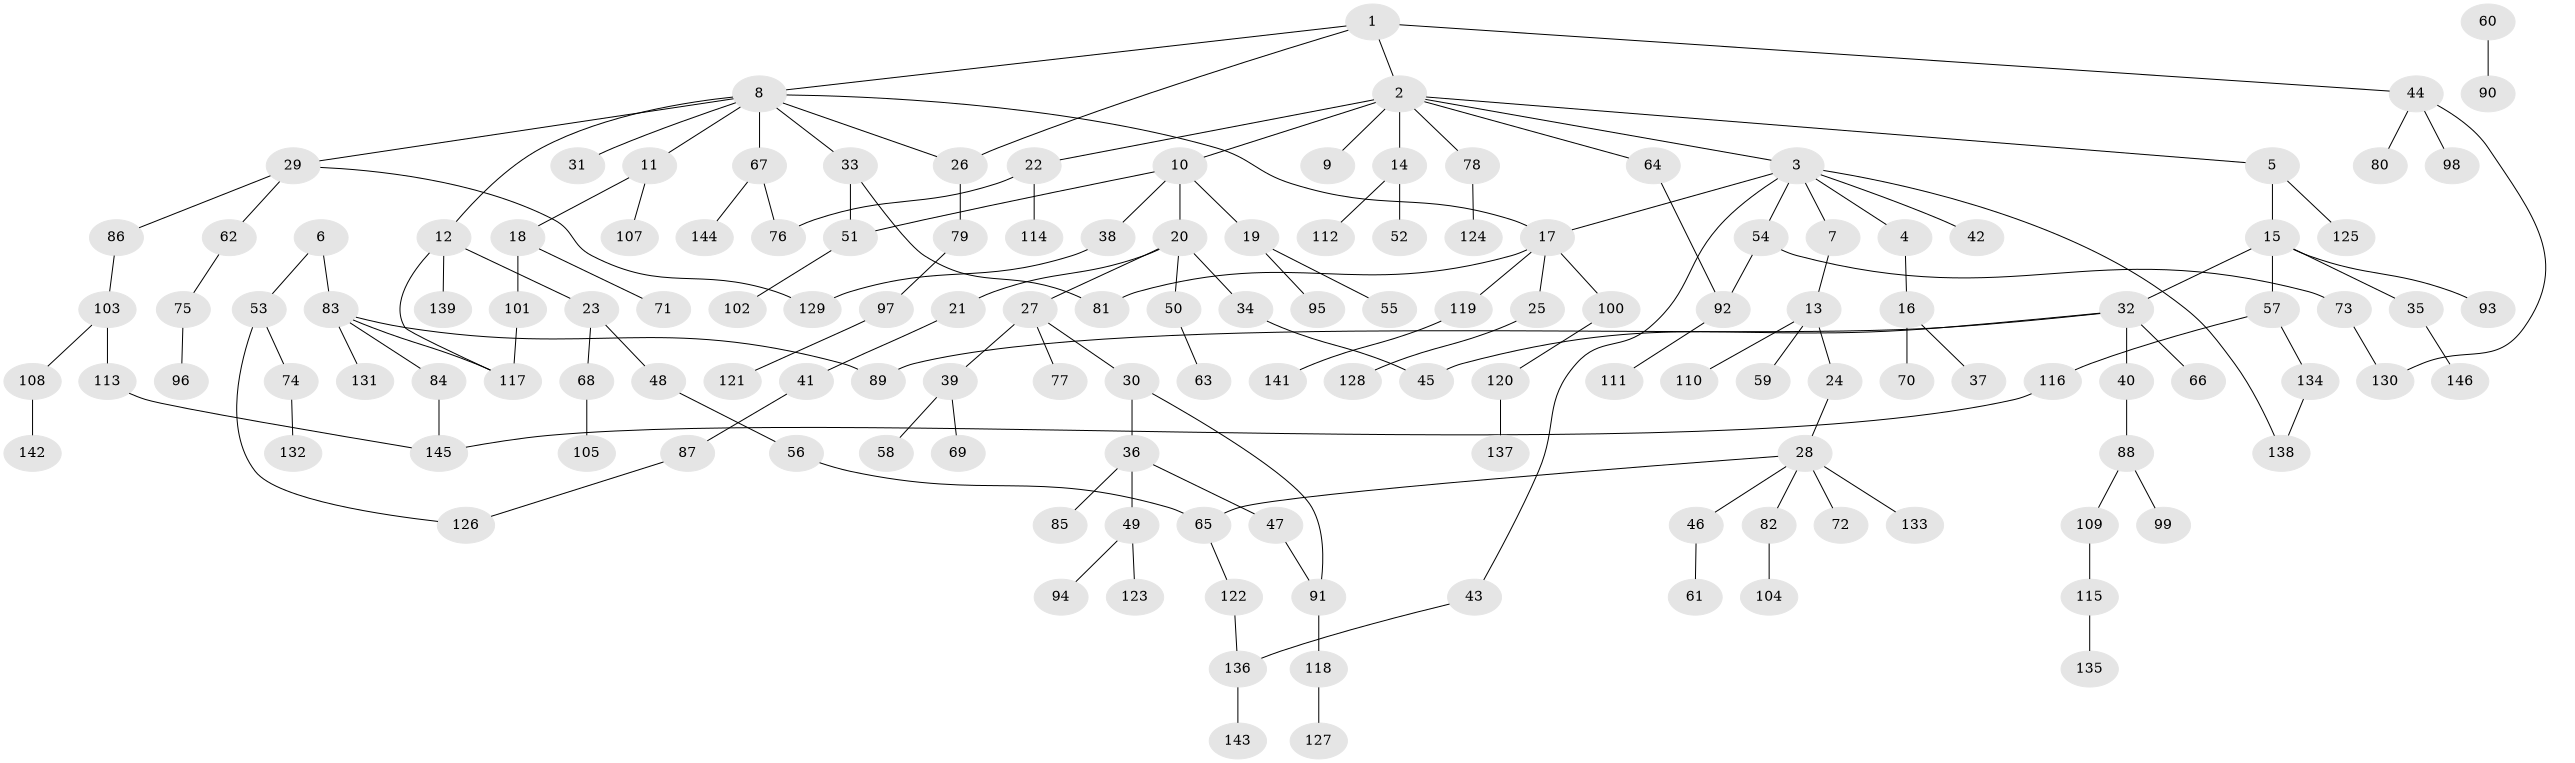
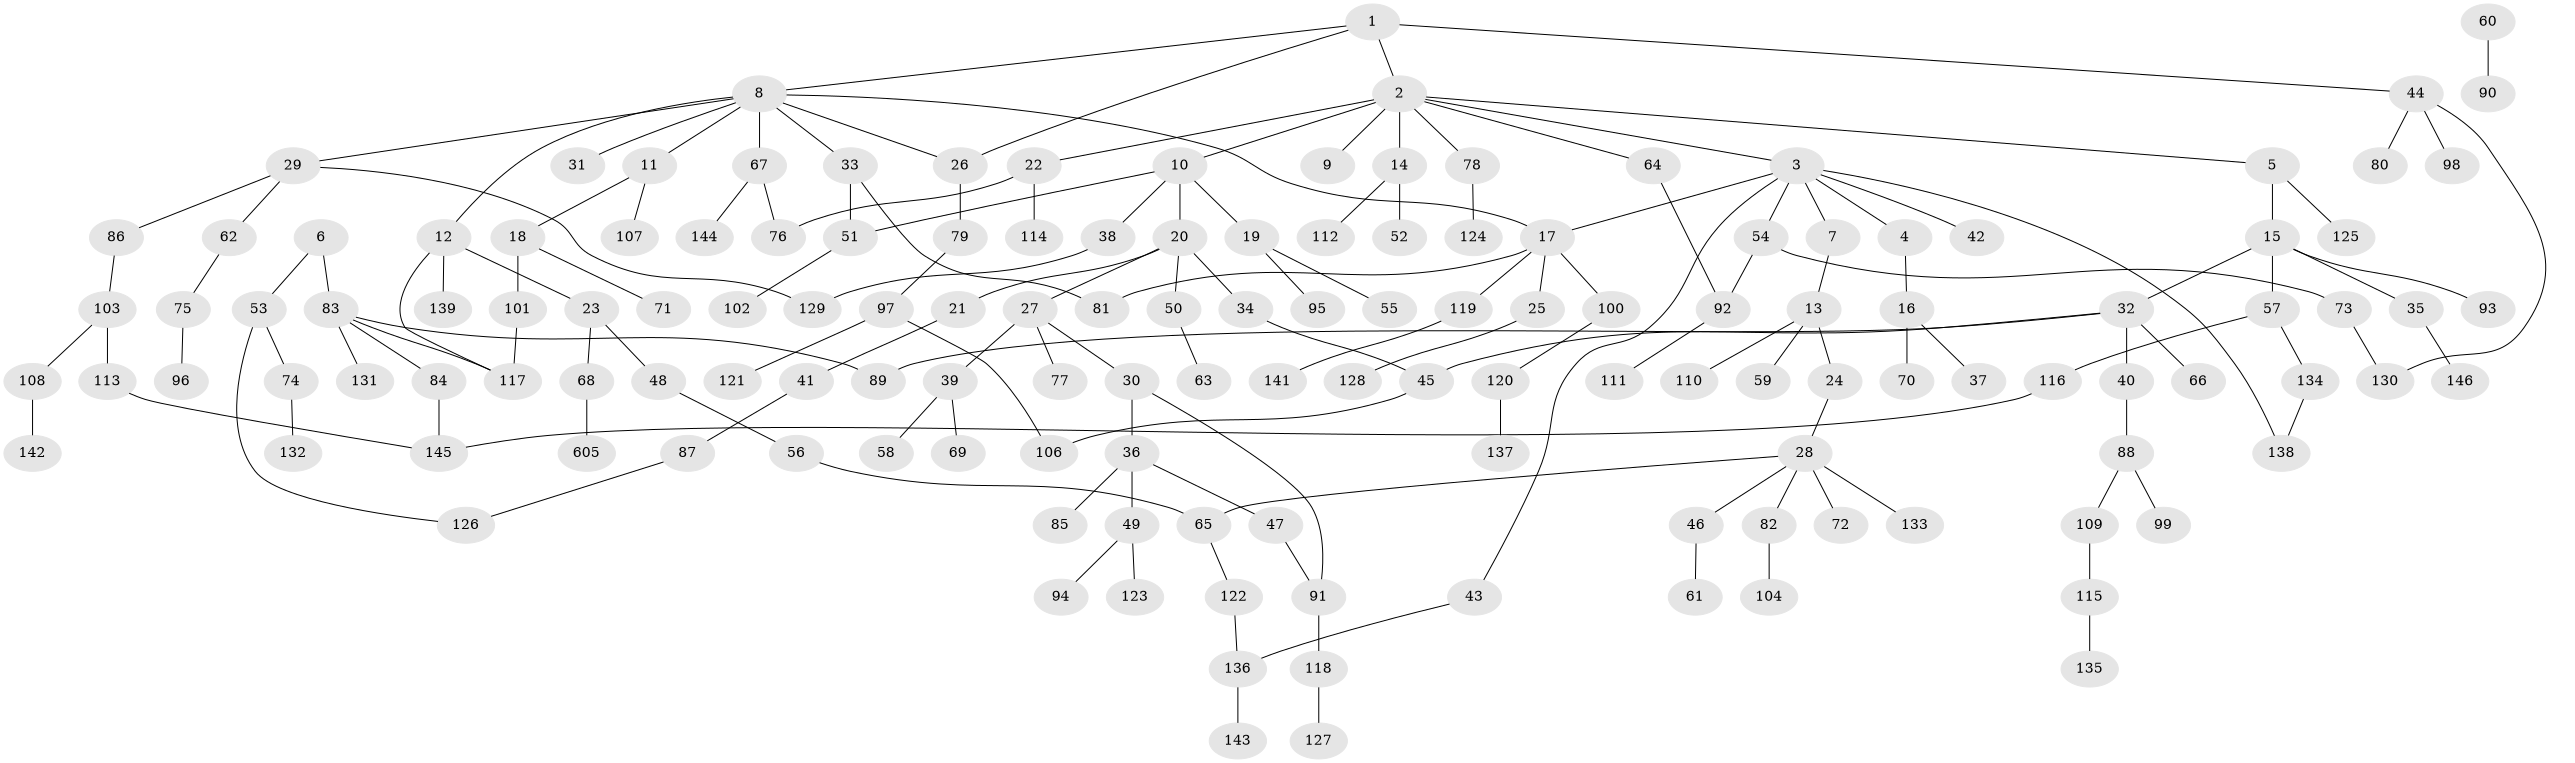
(587, 453) -> (587, 453)
none -> (1049, 453)
